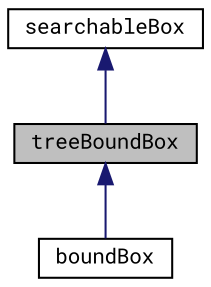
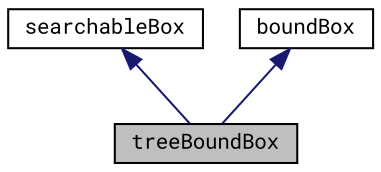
(106, 212) -> (249, 94)
